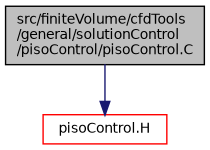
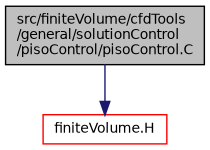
(105, 129) -> (105, 129)
